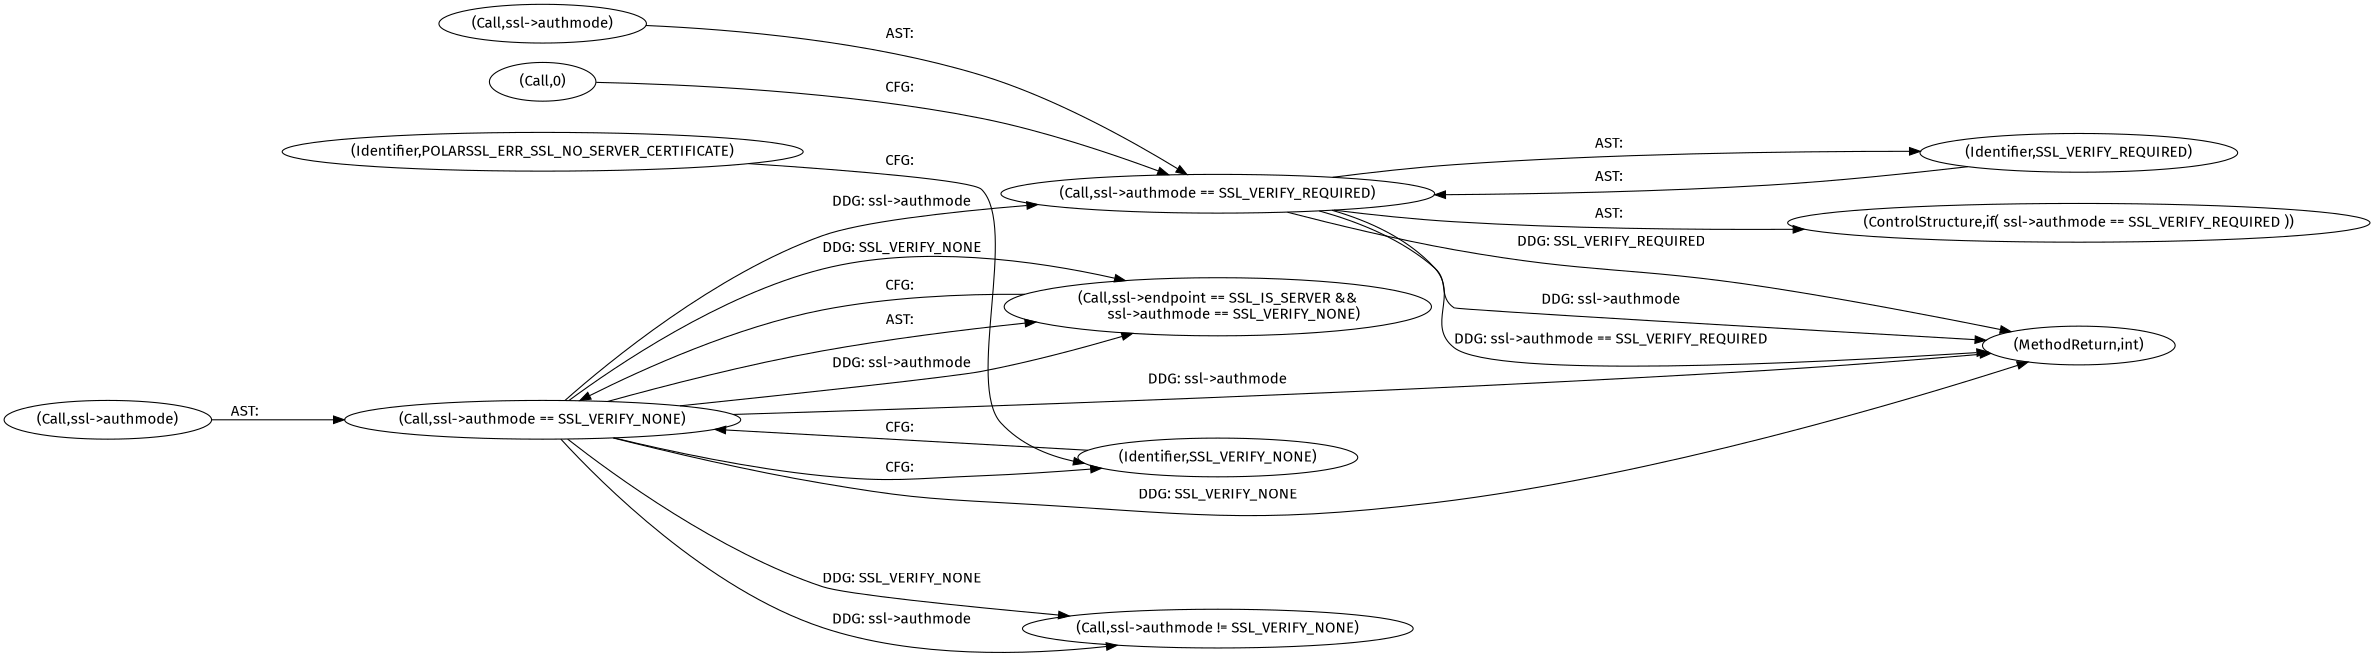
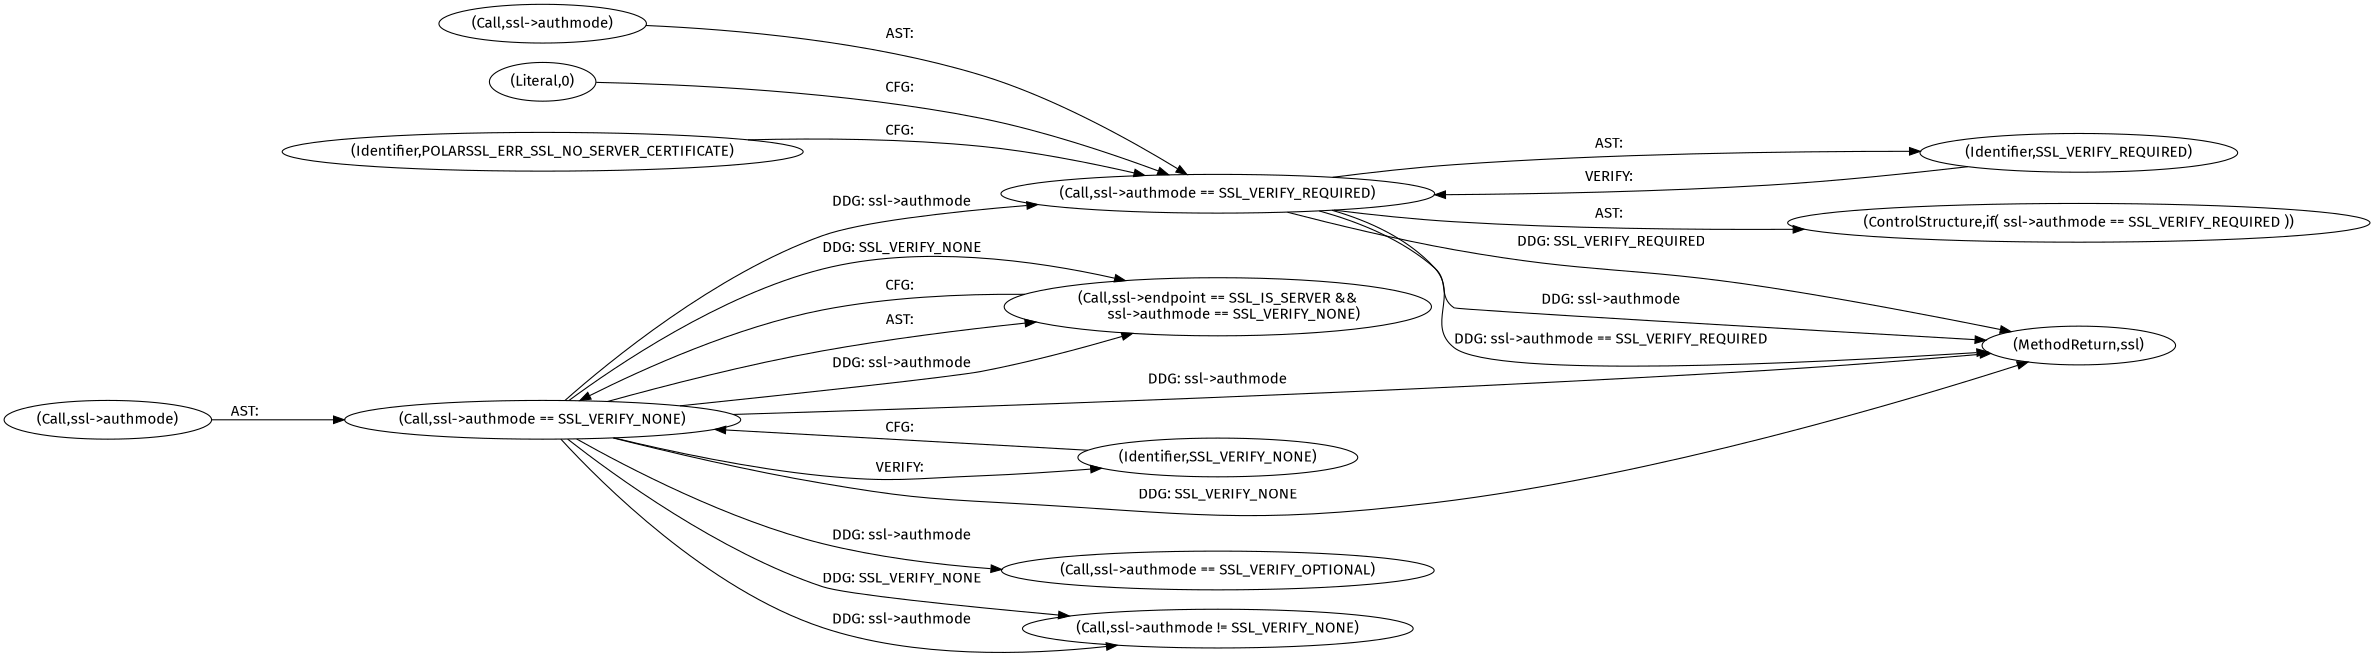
(543, 82) -> (543, 82)
(1611, 177) -> (1611, 177)
(994, 230) -> (942, 143)
(2079, 346) -> (2079, 346)
(902, 468) -> (902, 468)
none -> (1218, 570)
